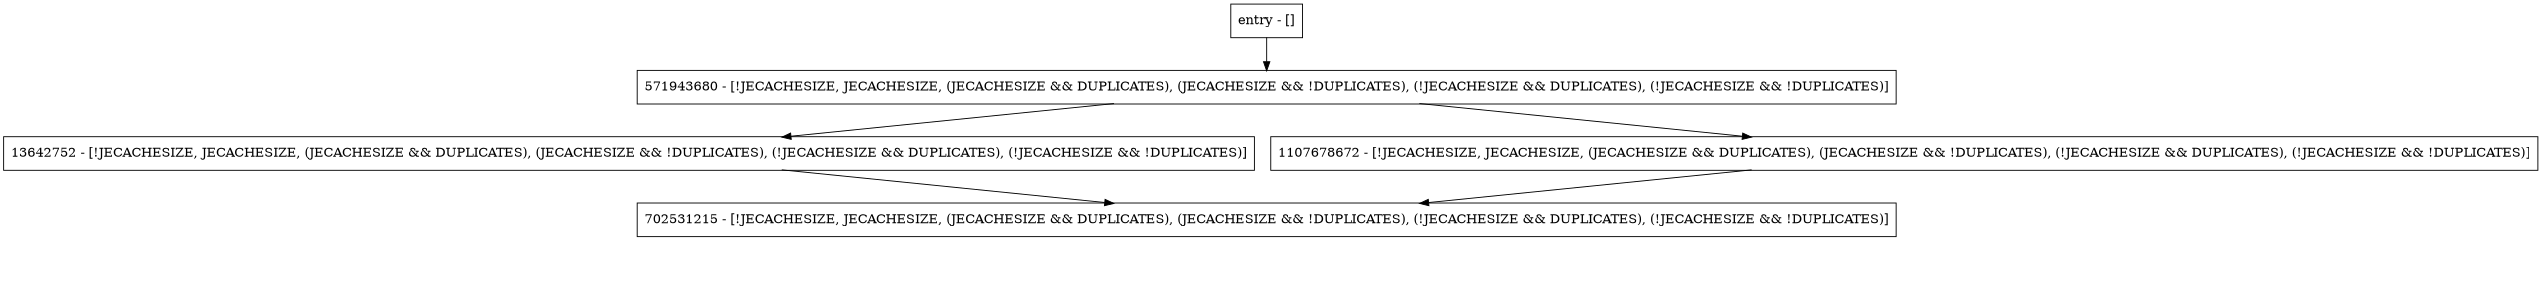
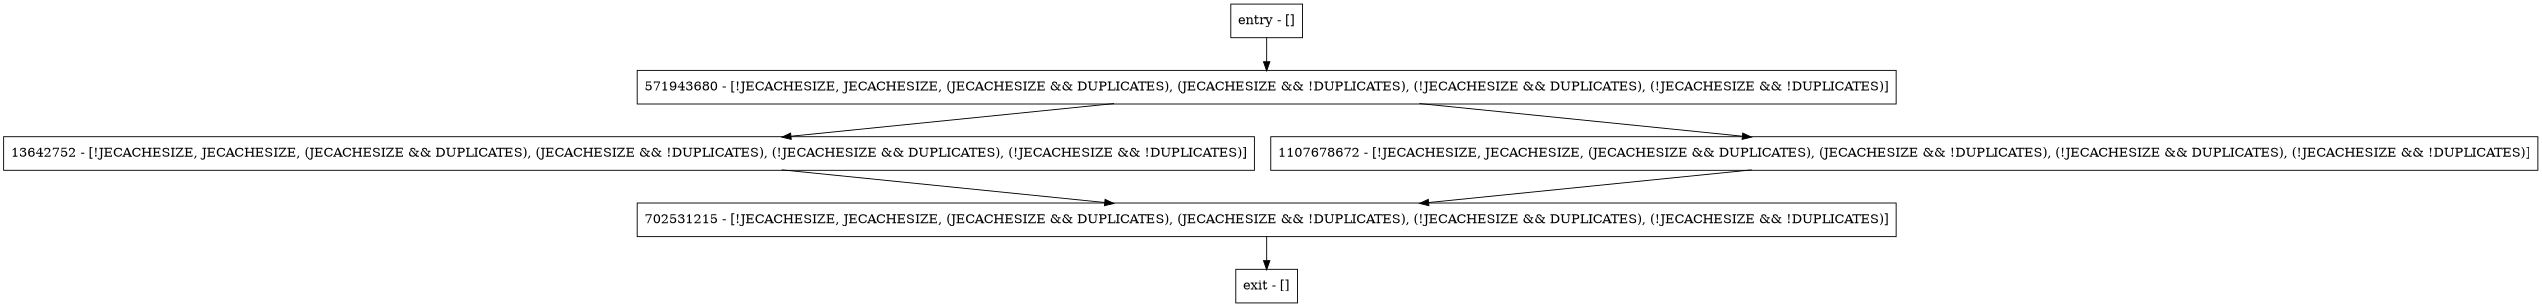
none -> (1267, 286)
